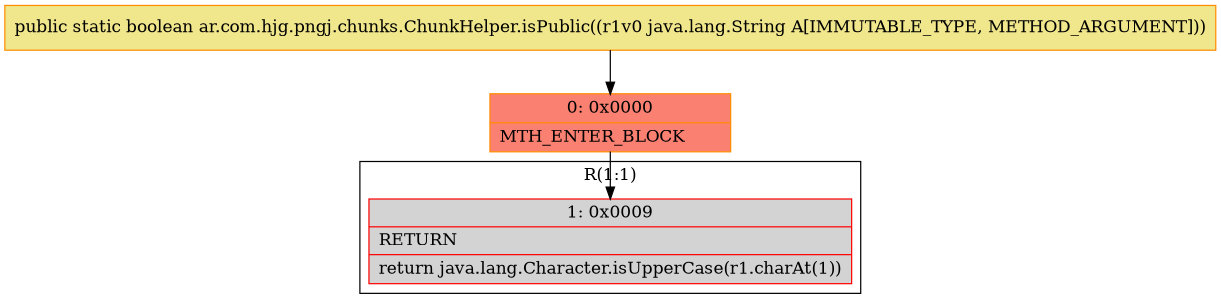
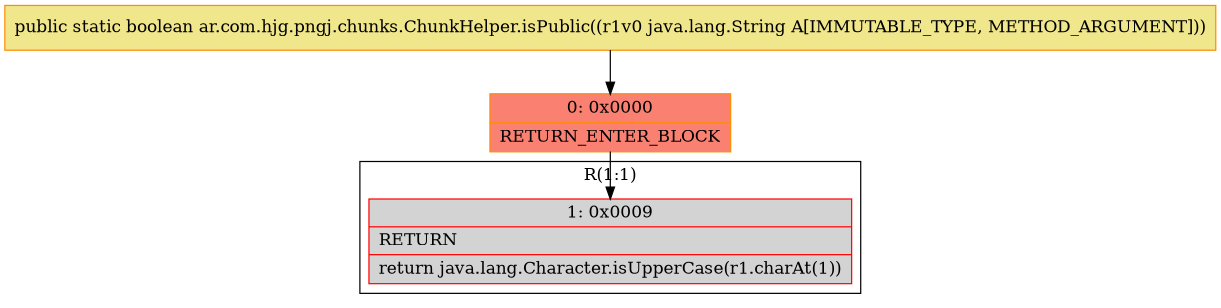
(593, 137) -> (610, 137)
